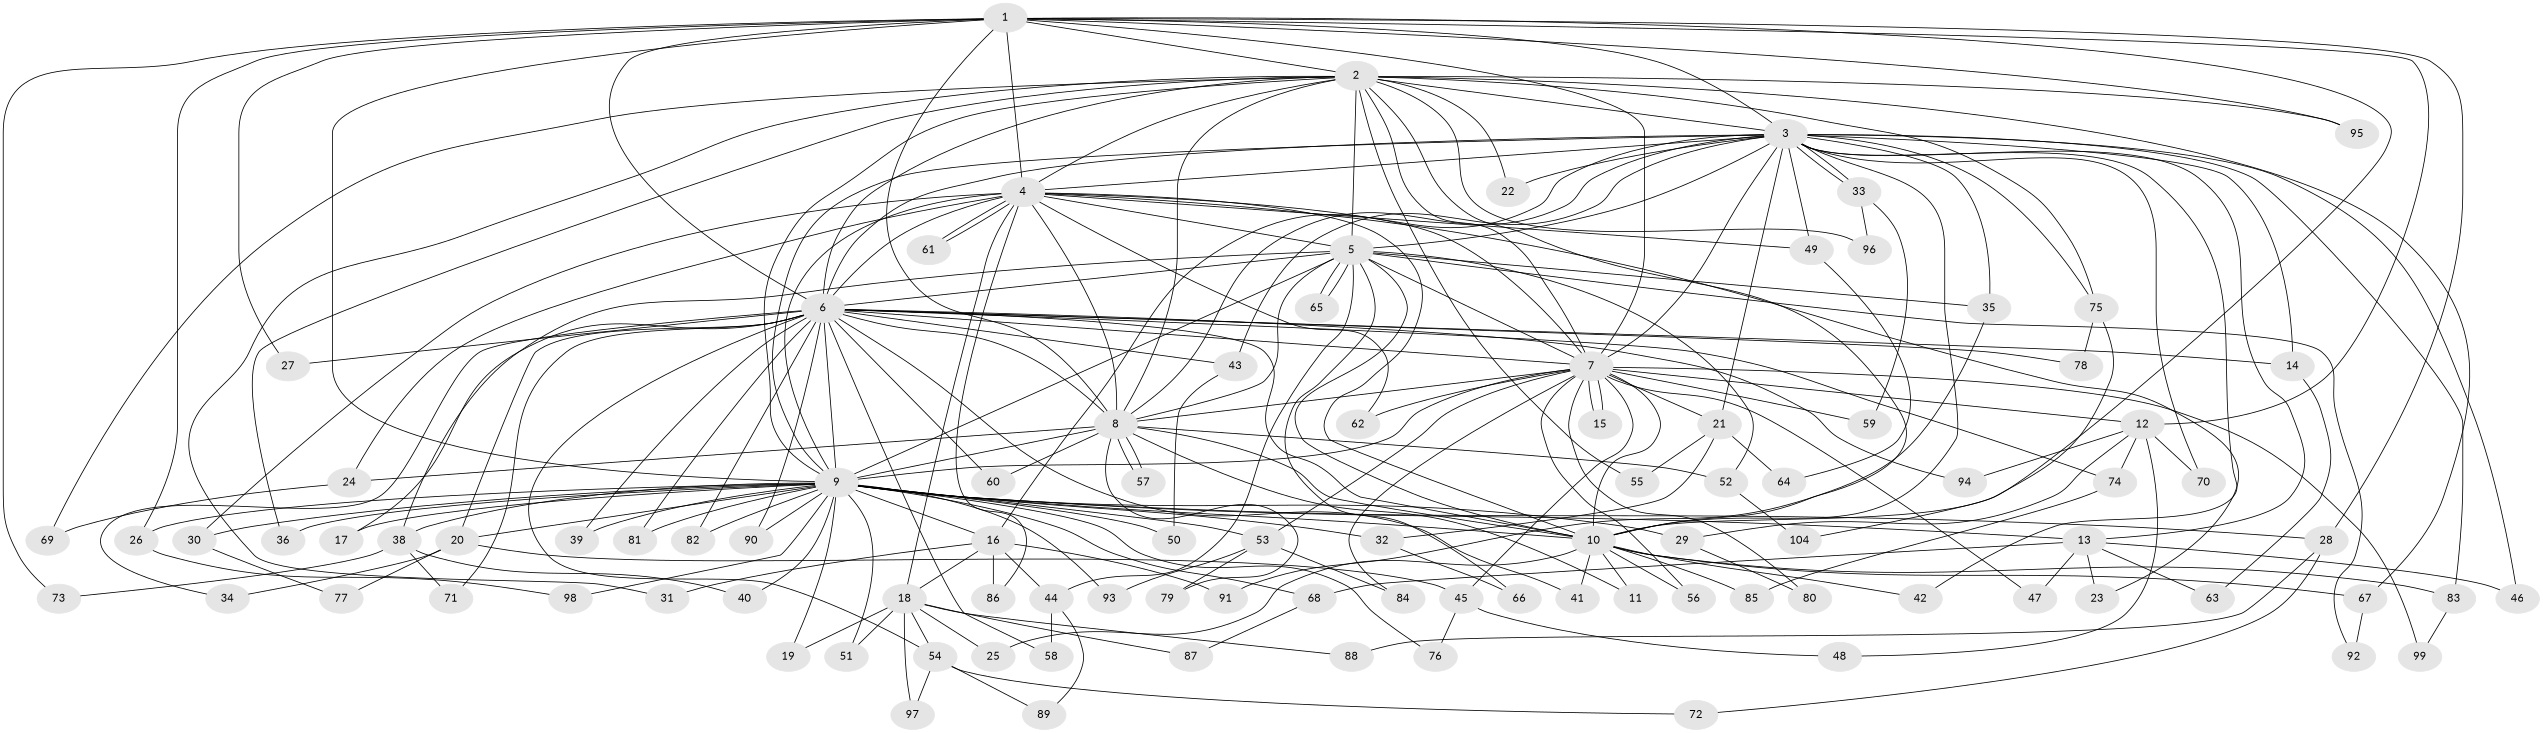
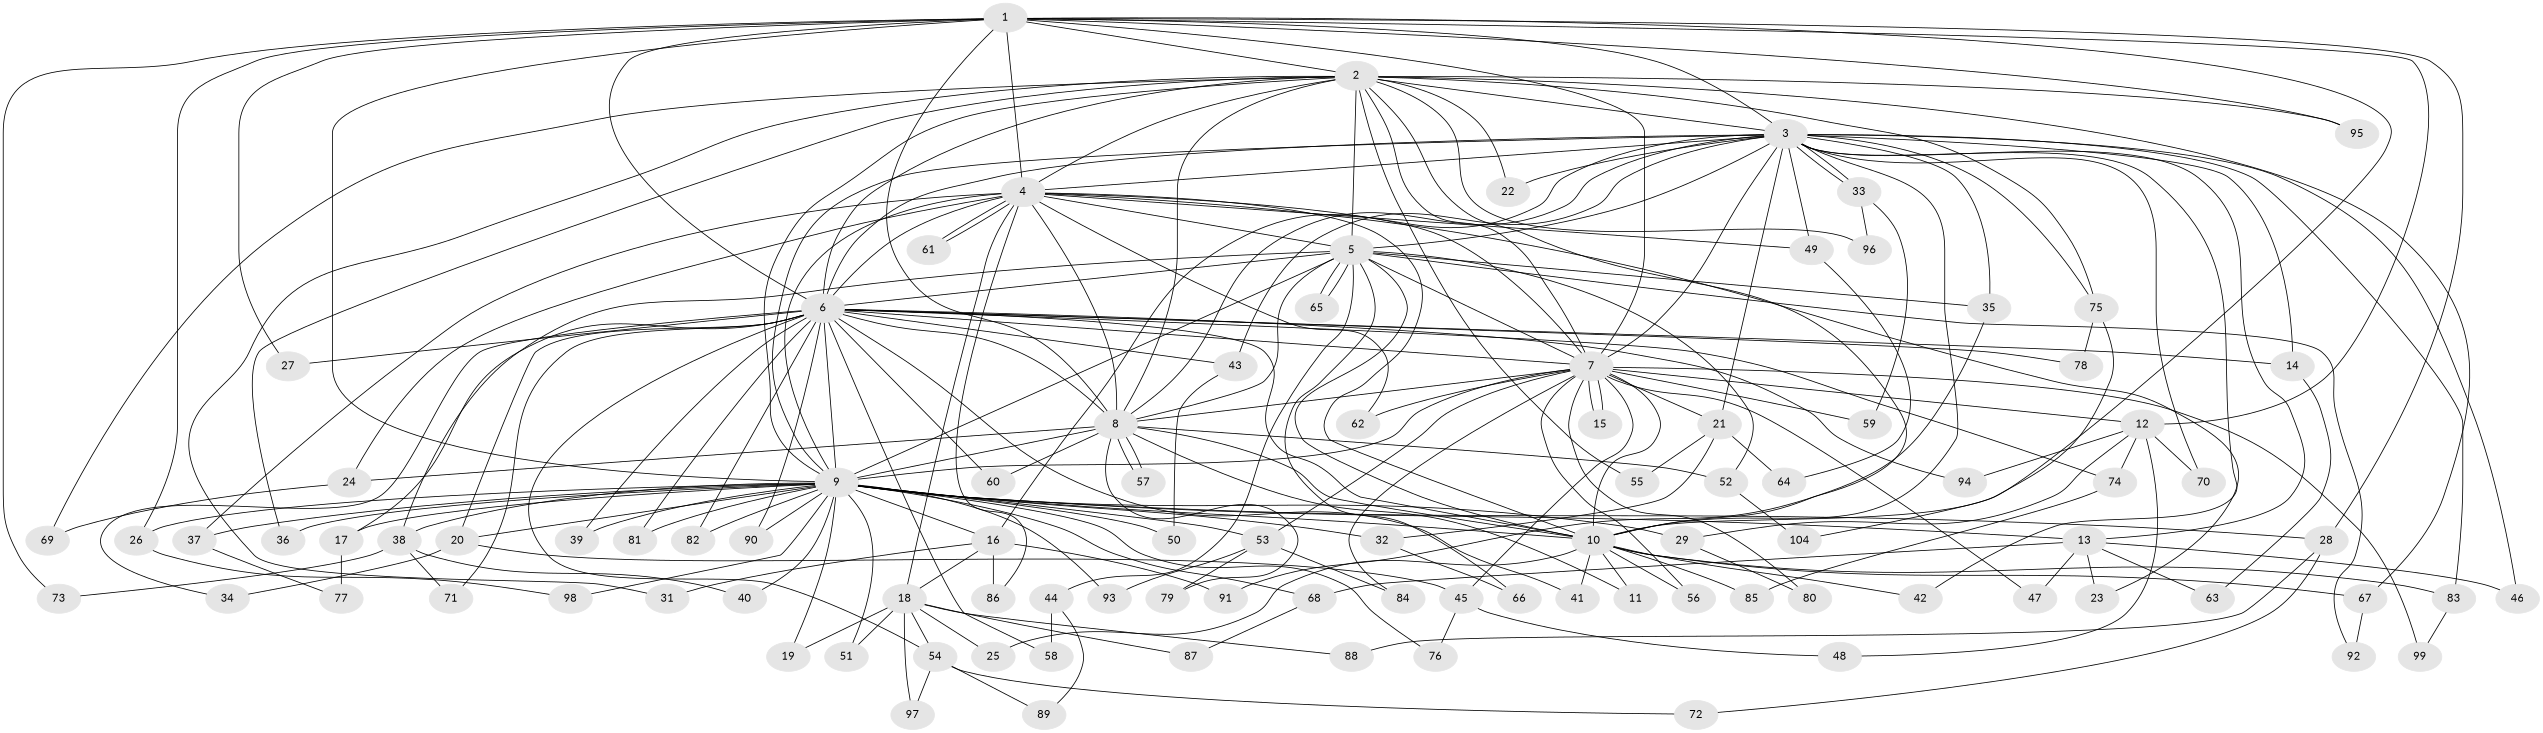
(194, 541) -> (194, 541)
(399, 570) -> (341, 568)
(1023, 570) -> none
